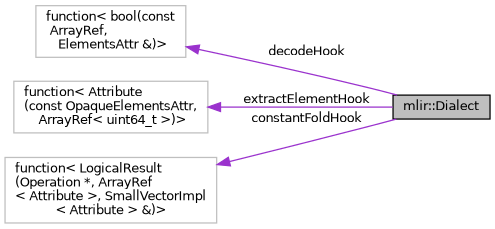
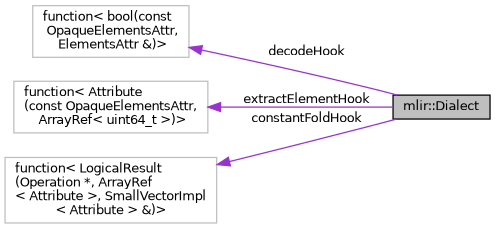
(111, 31) -> (111, 31)
